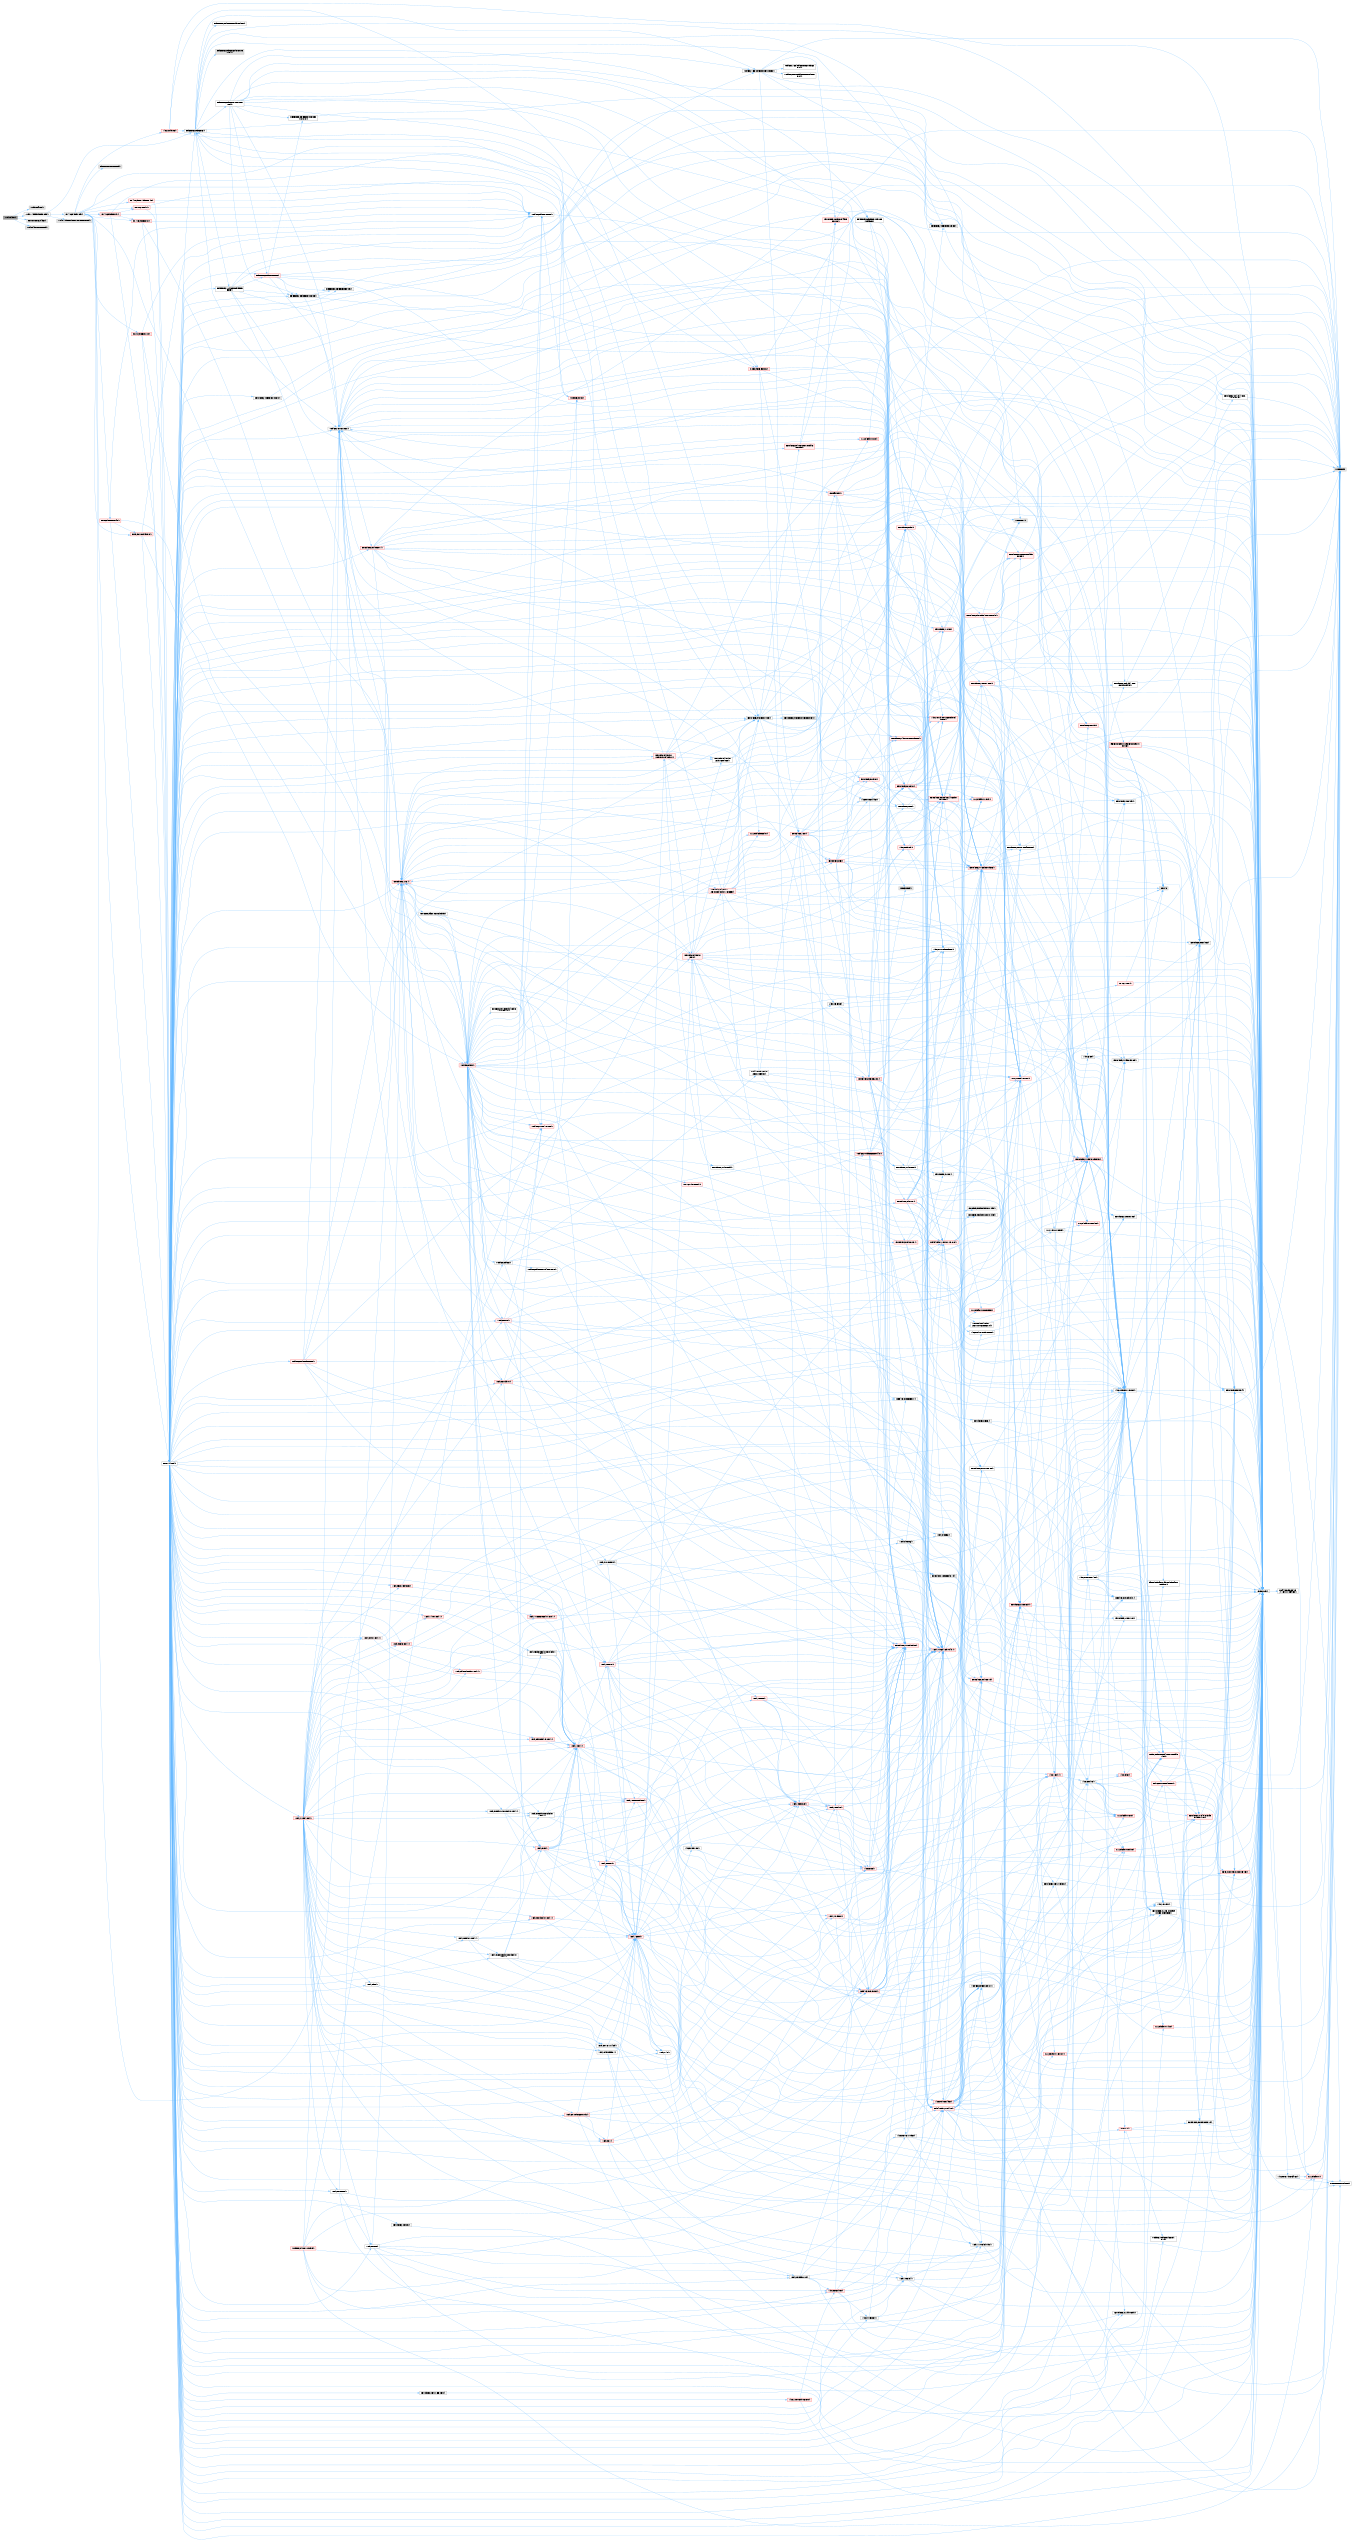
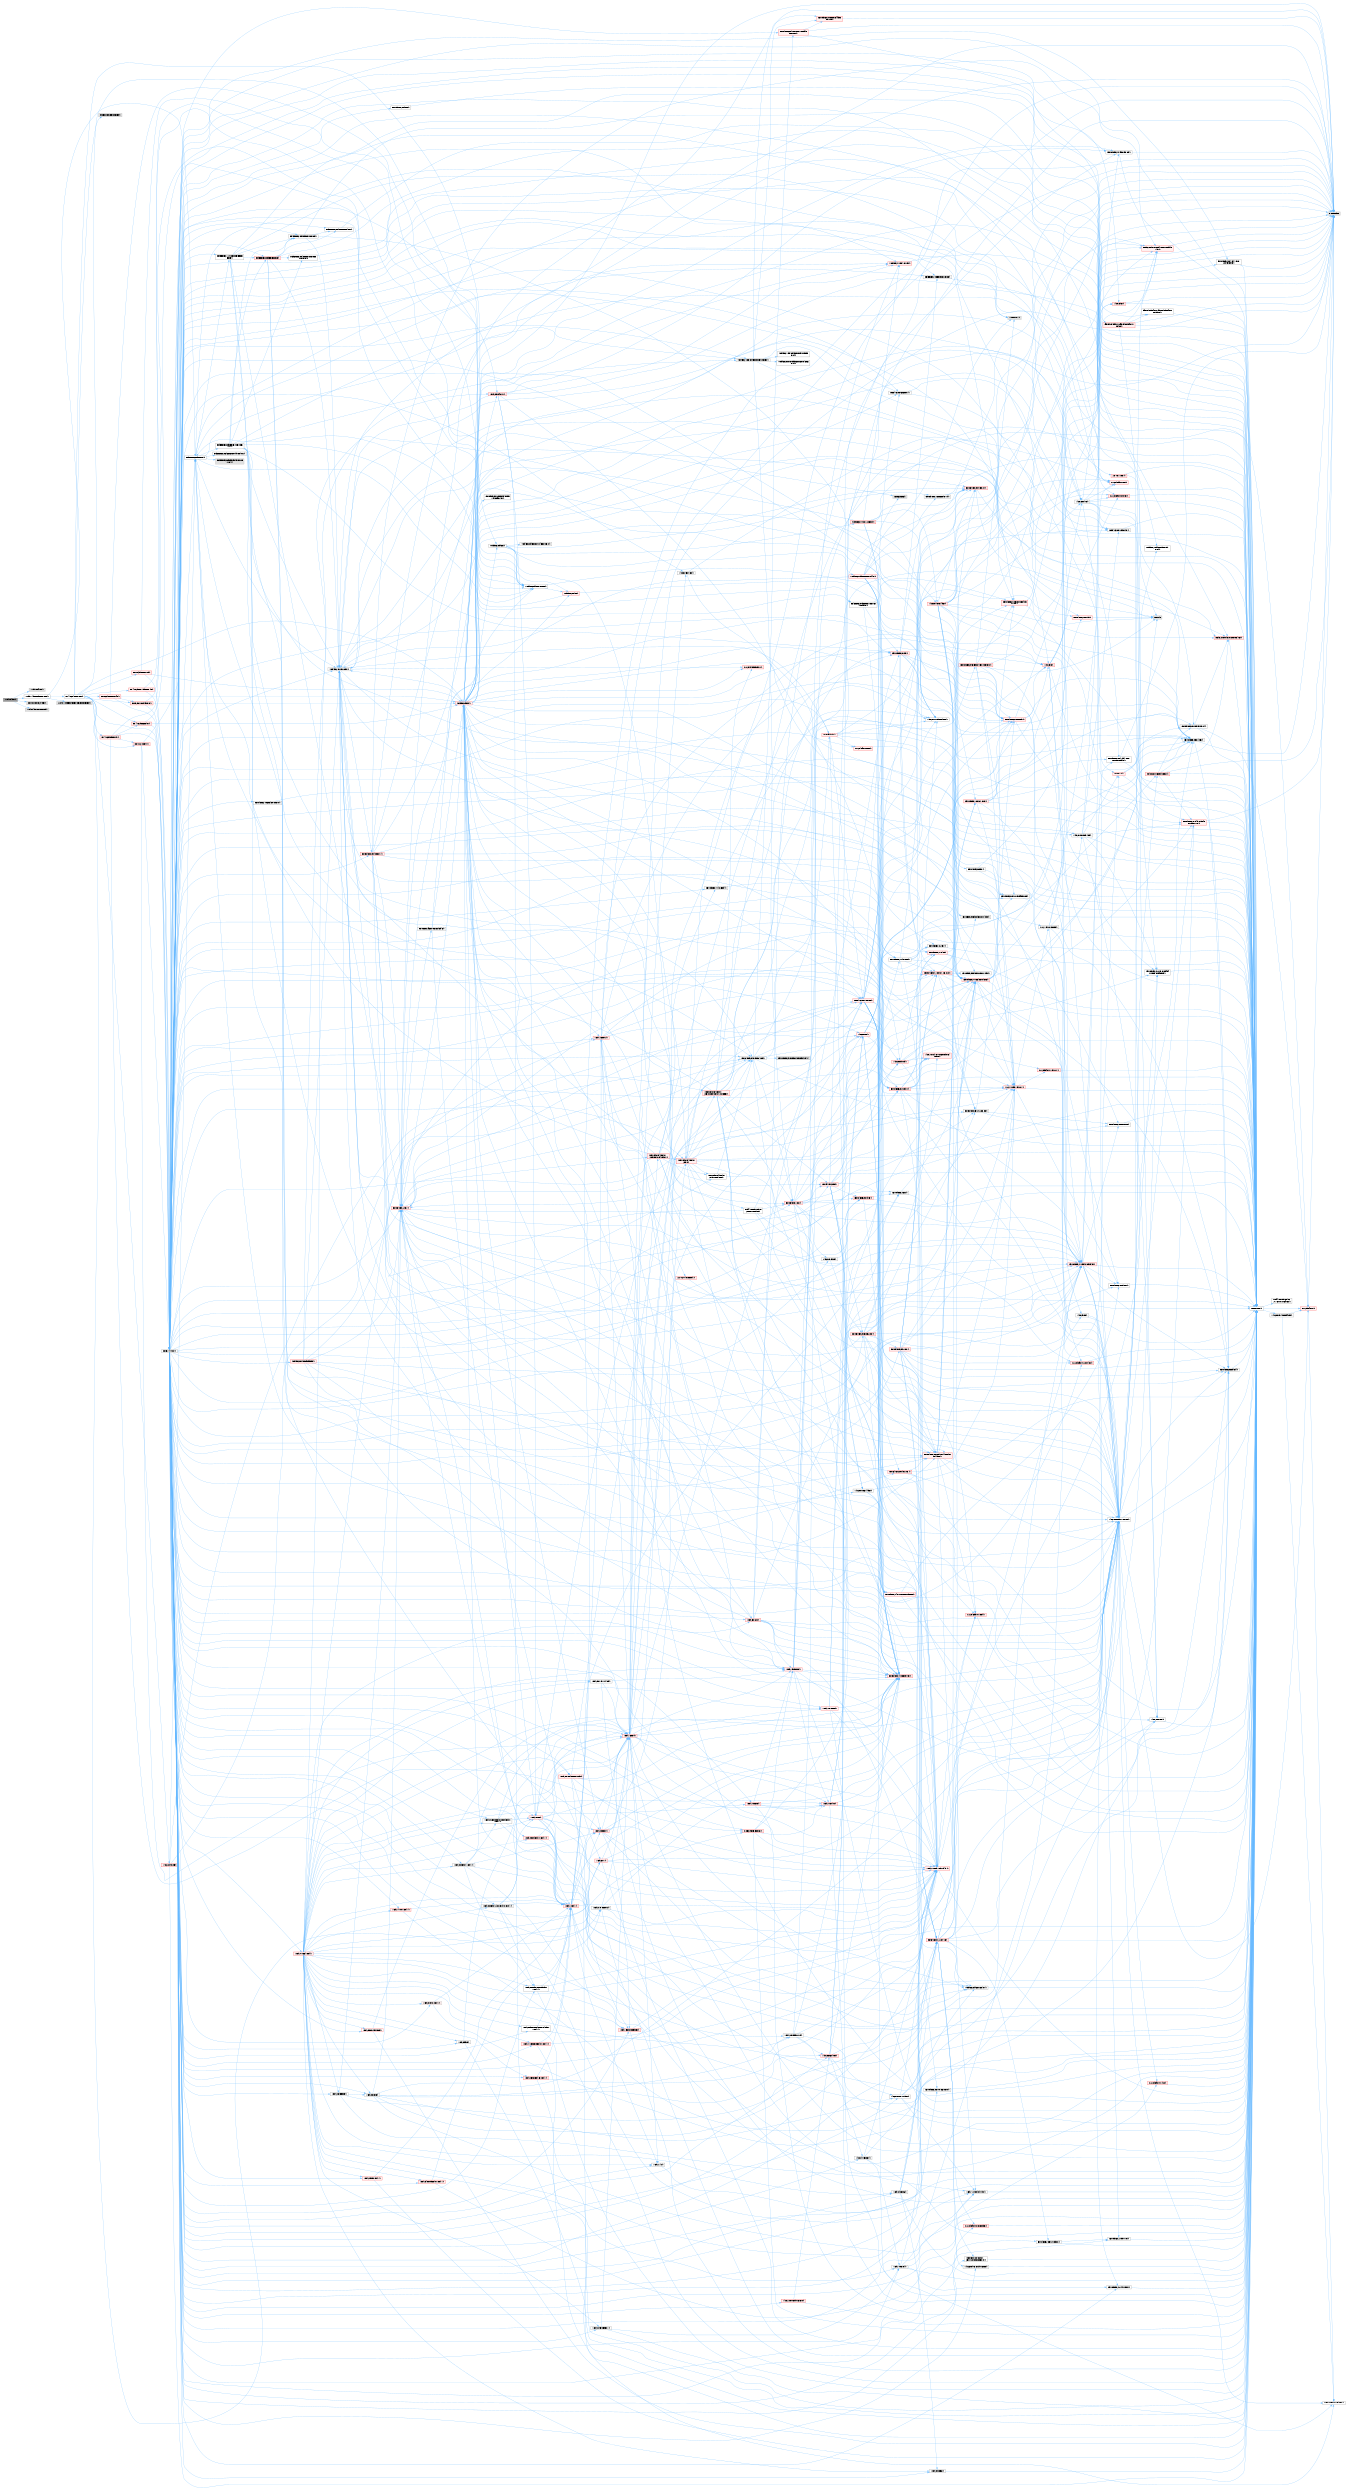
(1025, 997) -> (985, 1363)
none -> (920, 1467)
(1055, 1775) -> (1049, 665)
(523, 1829) -> (679, 550)
